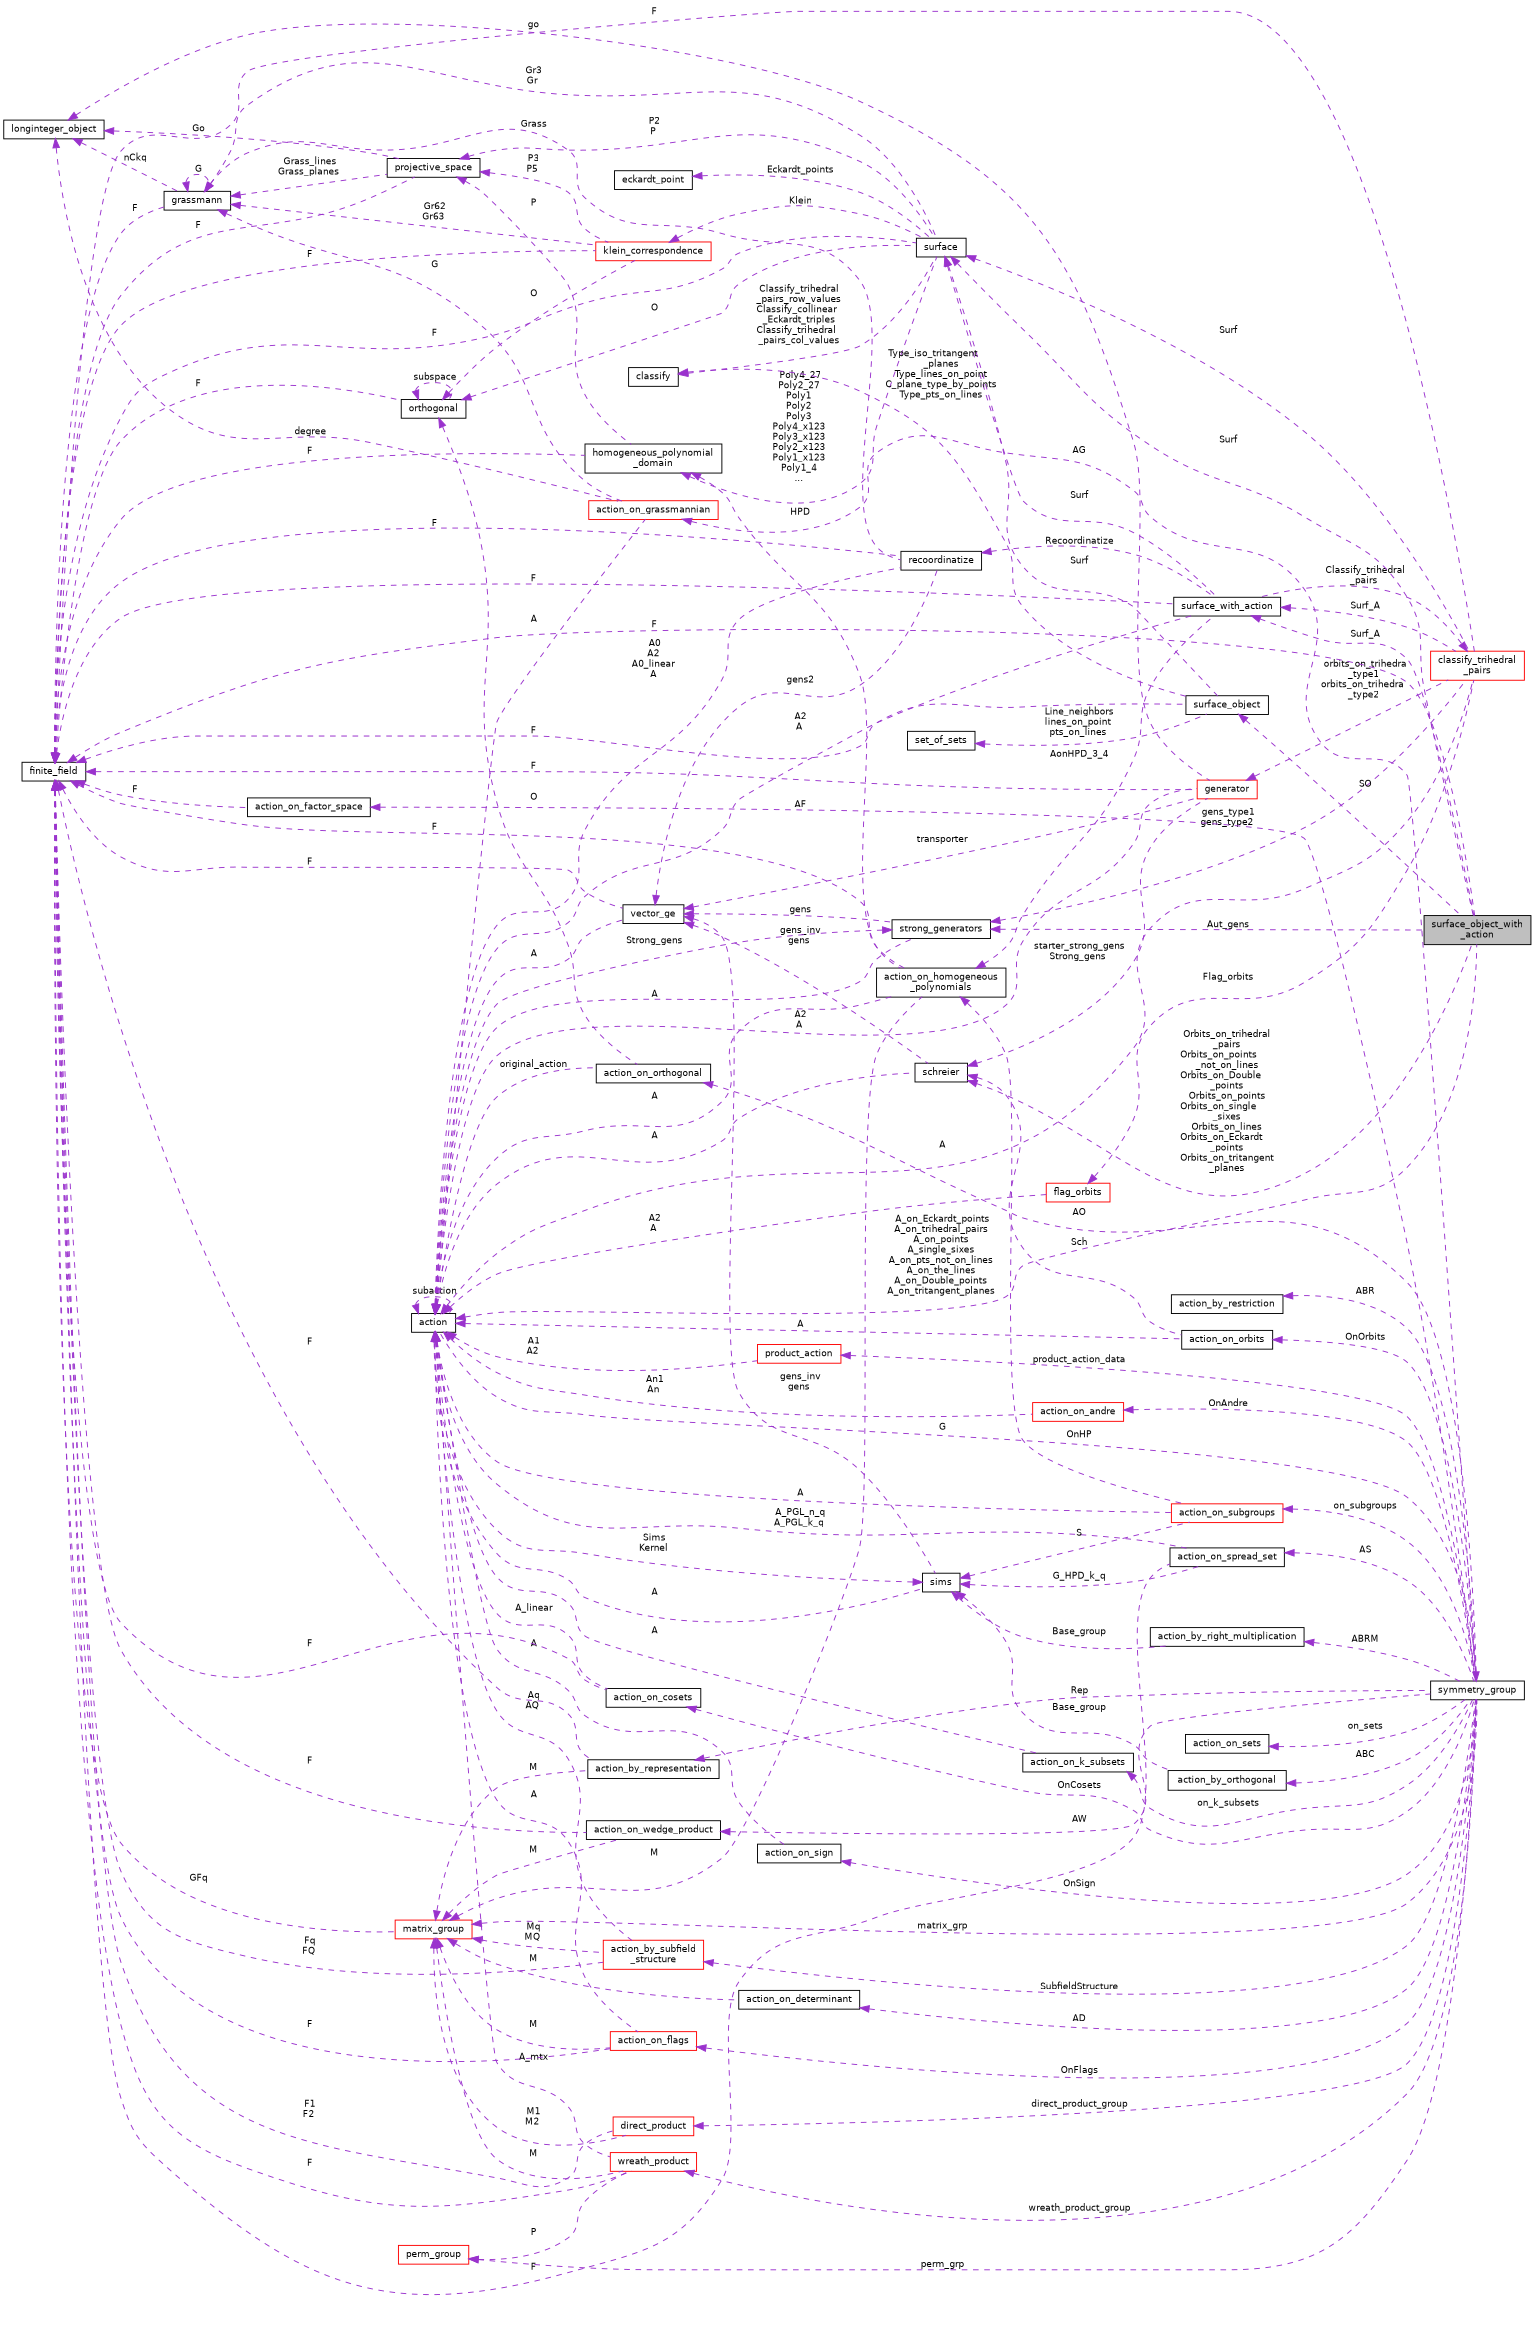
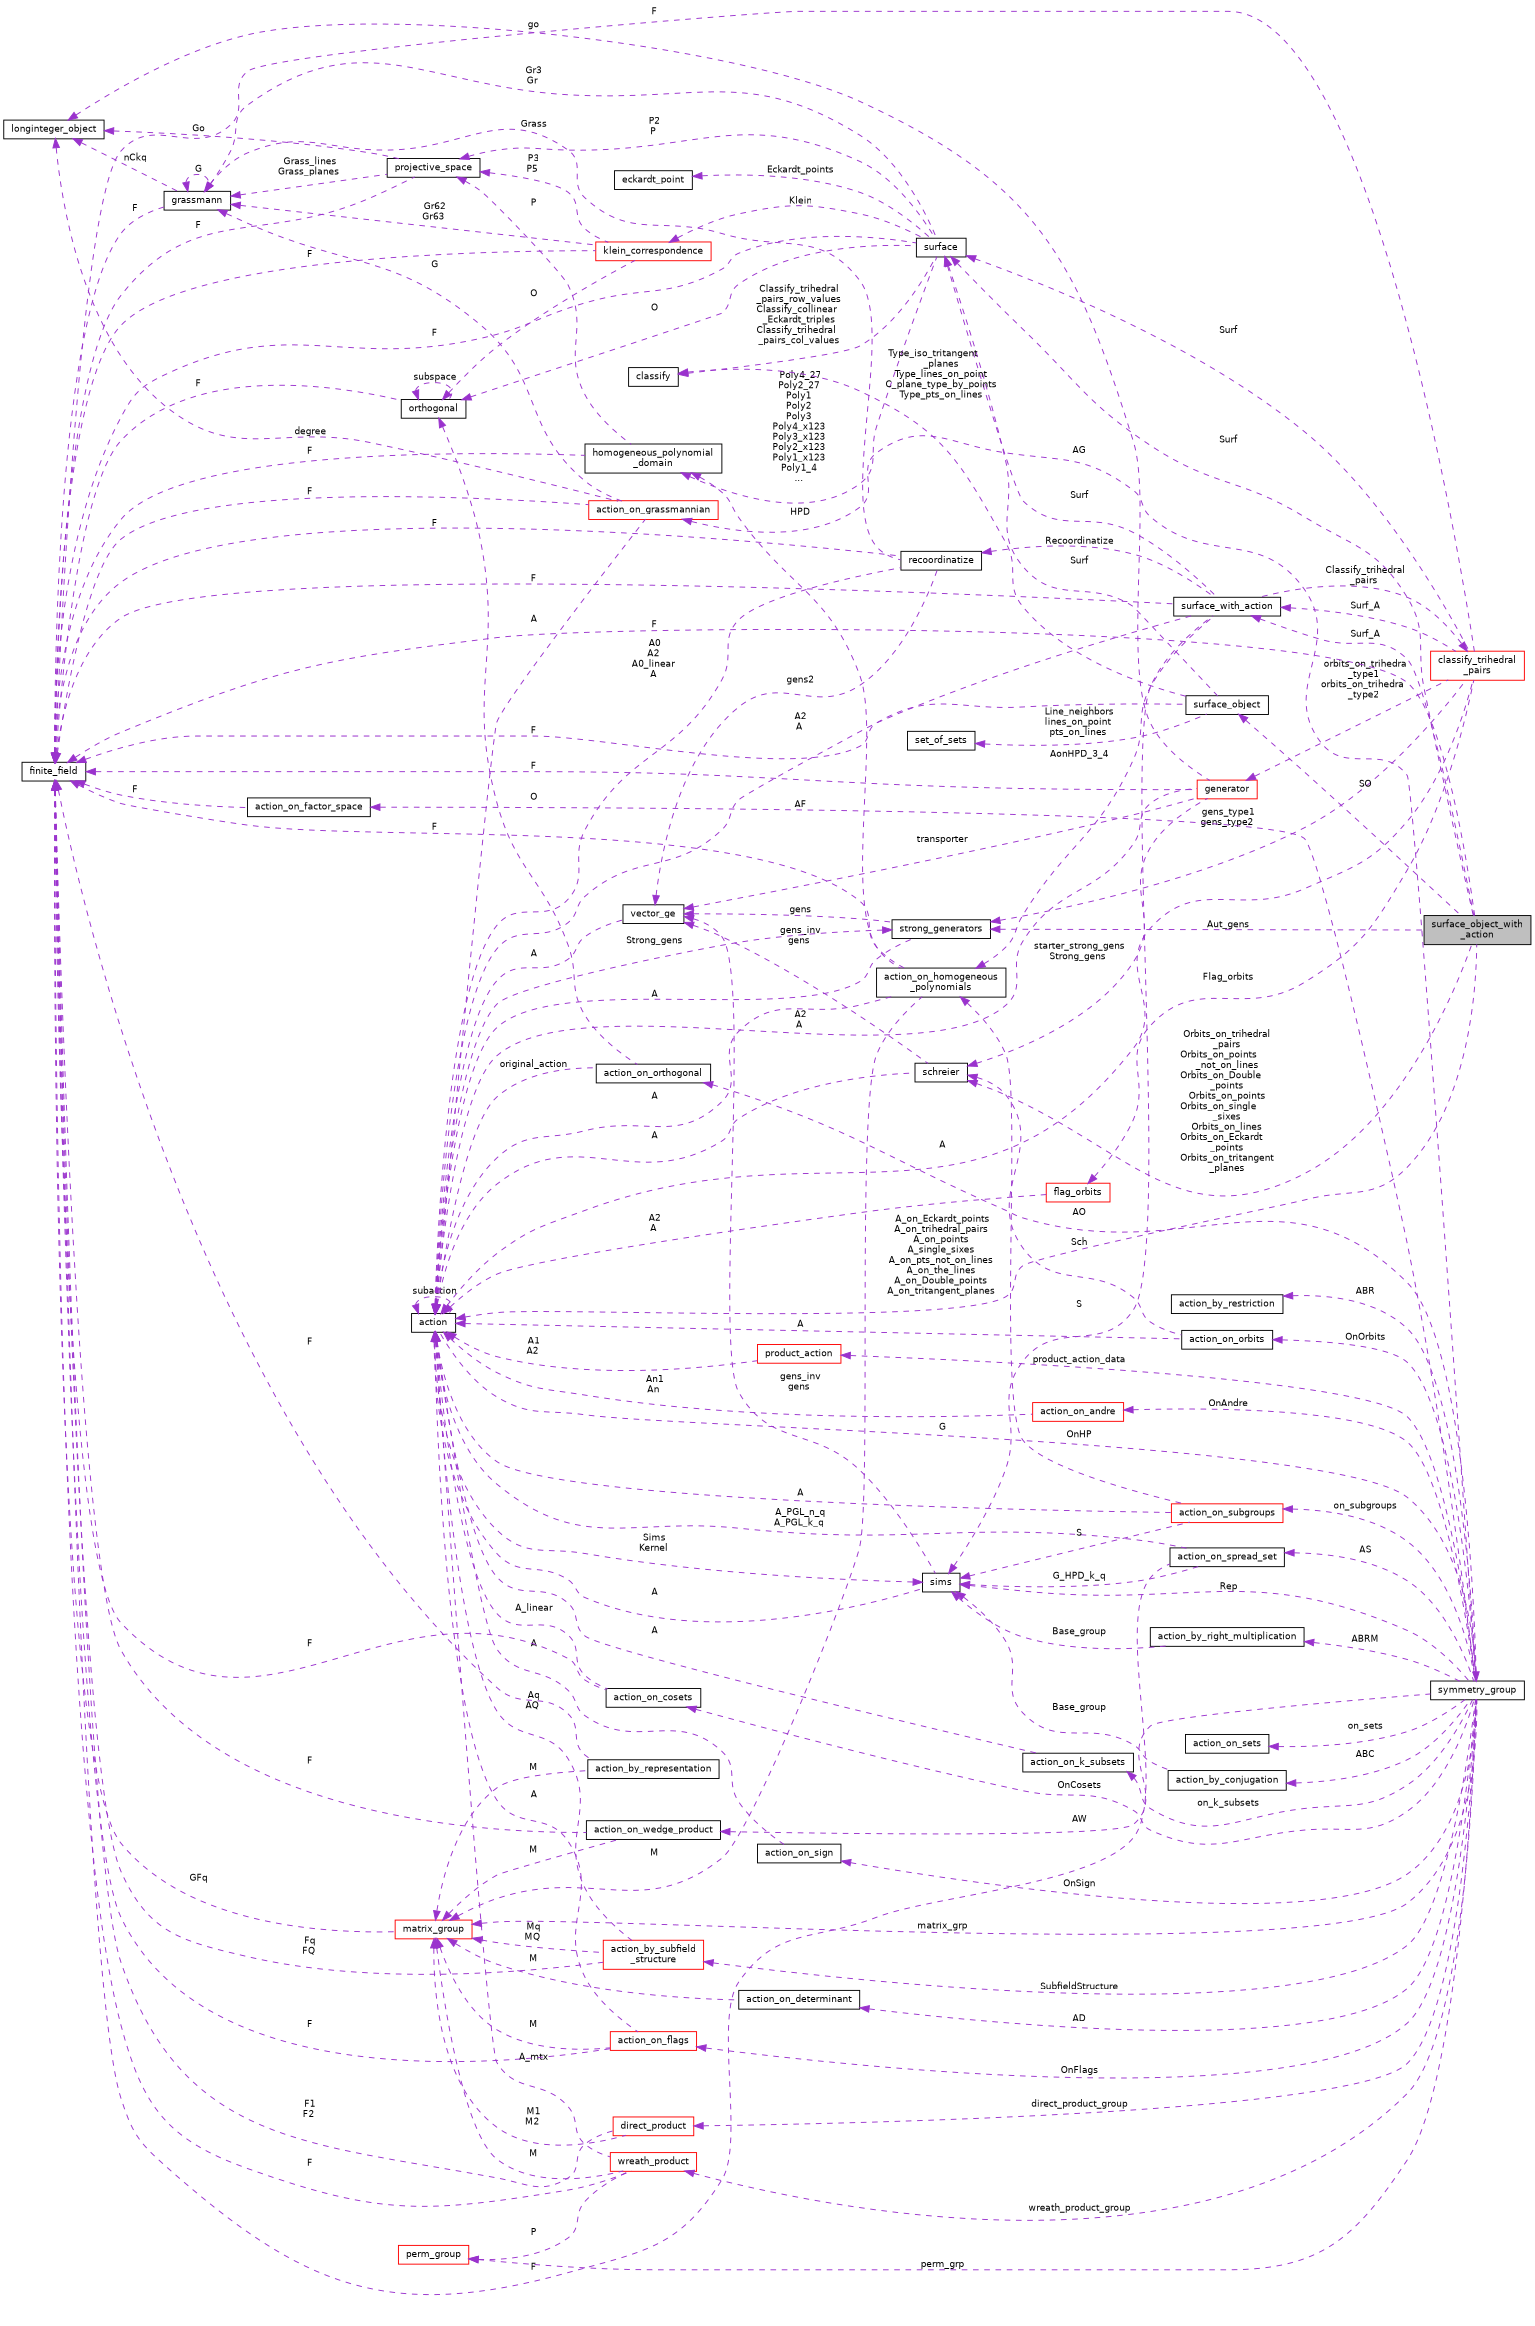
(333, 867) -> (239, 505)
none -> (1148, 1125)
(1065, 1698) -> (1231, 1592)
(1227, 1780) -> (1227, 1780)
